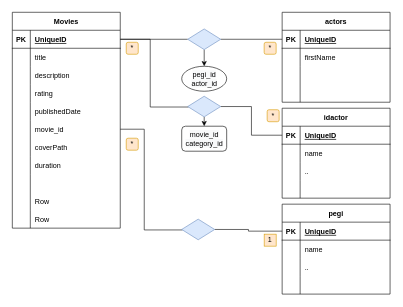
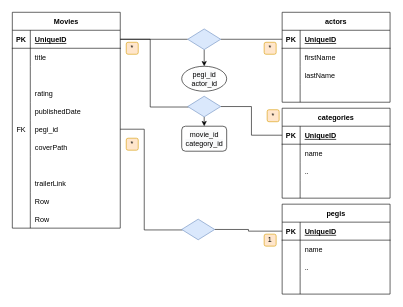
(75, 75) -> none
none -> (345, 75)
(336, 118) -> (336, 118)
none -> (21, 129)
(49, 130) -> (47, 130)
(75, 165) -> none
none -> (75, 183)
(336, 214) -> (336, 214)
(270, 240) -> (270, 240)
